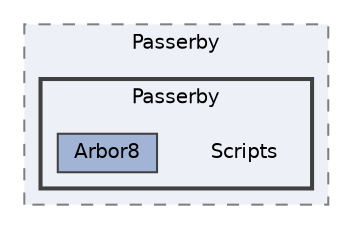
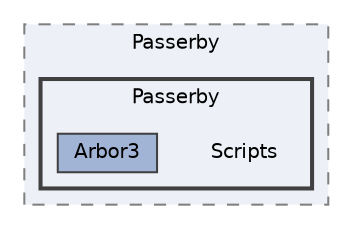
(107, 153) -> (107, 153)
